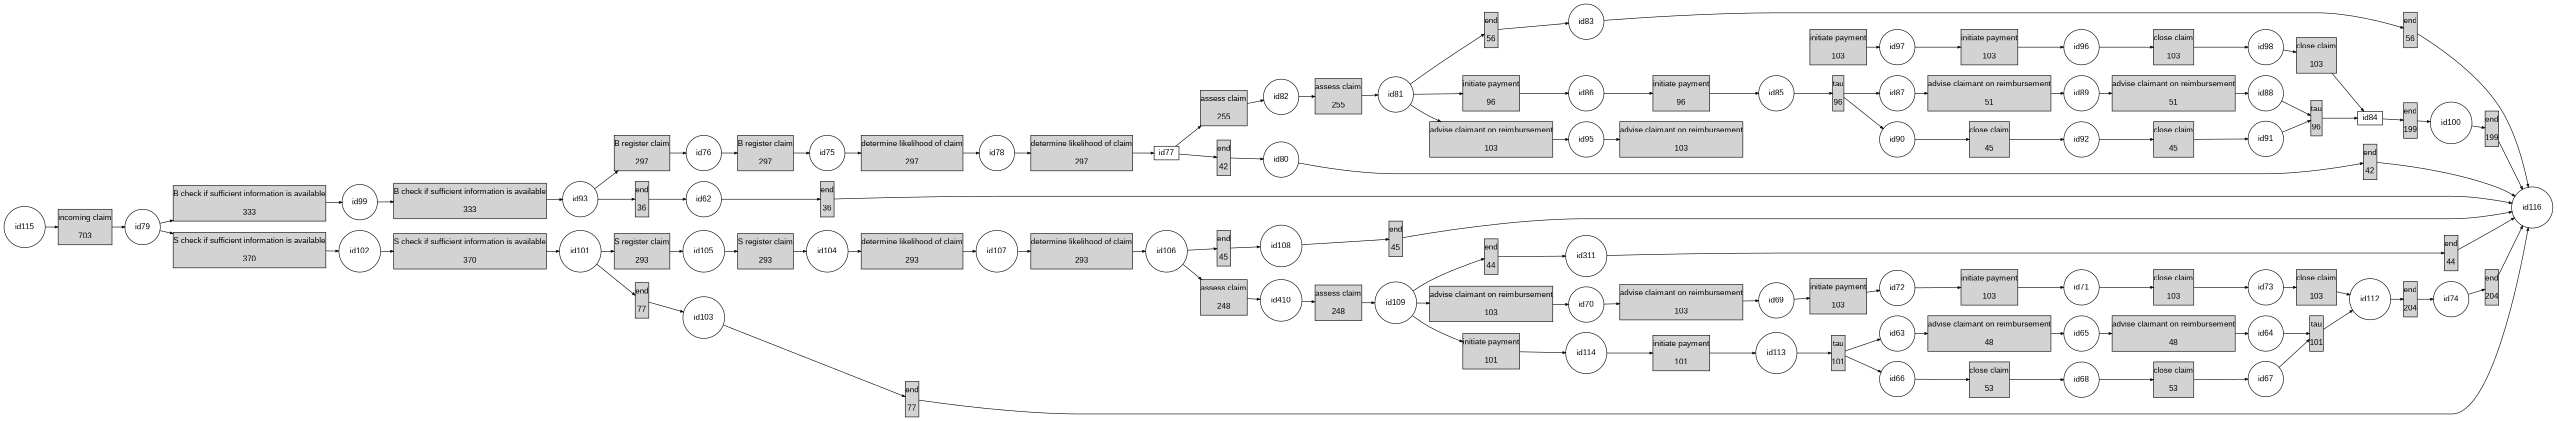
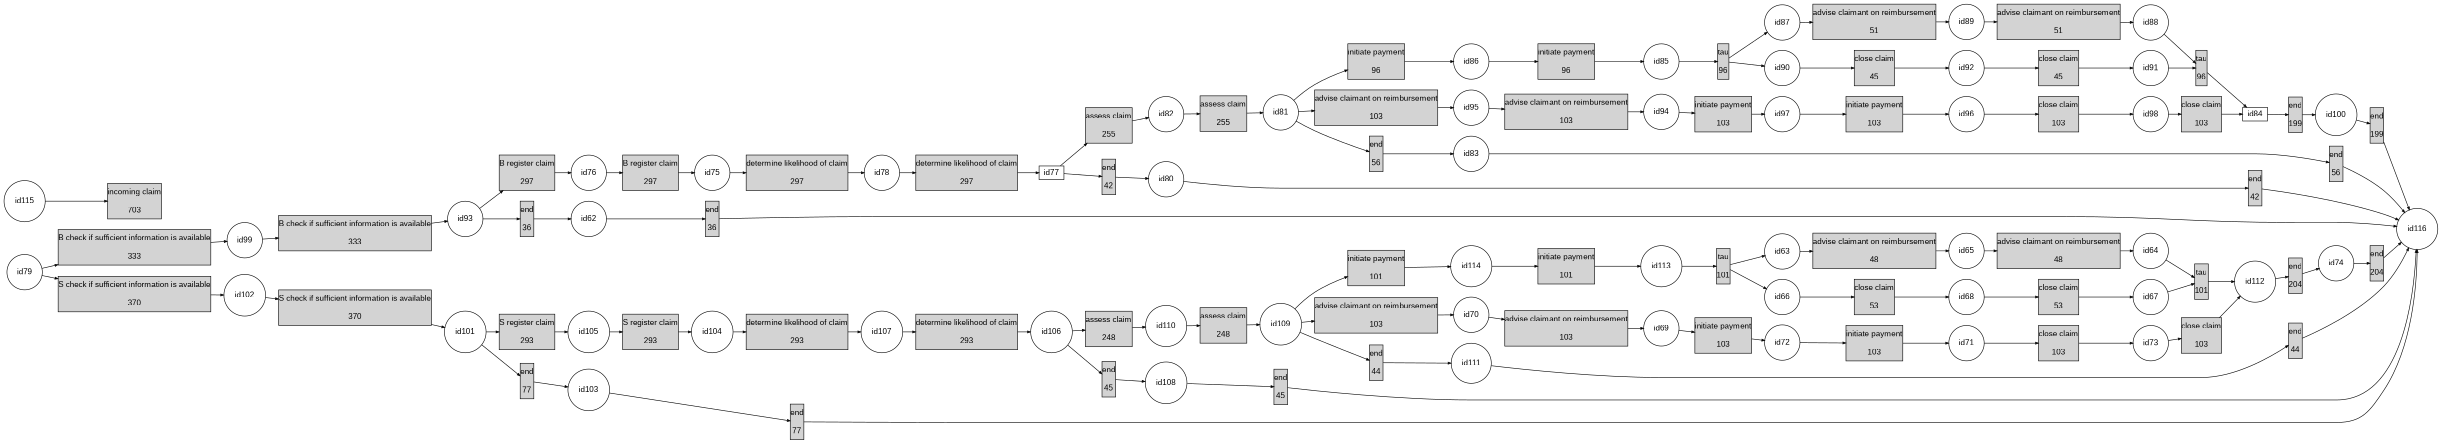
none -> (1661, 112)
(117, 227) -> none
(1586, 256) -> (1471, 363)
(1281, 300) -> (1166, 326)
